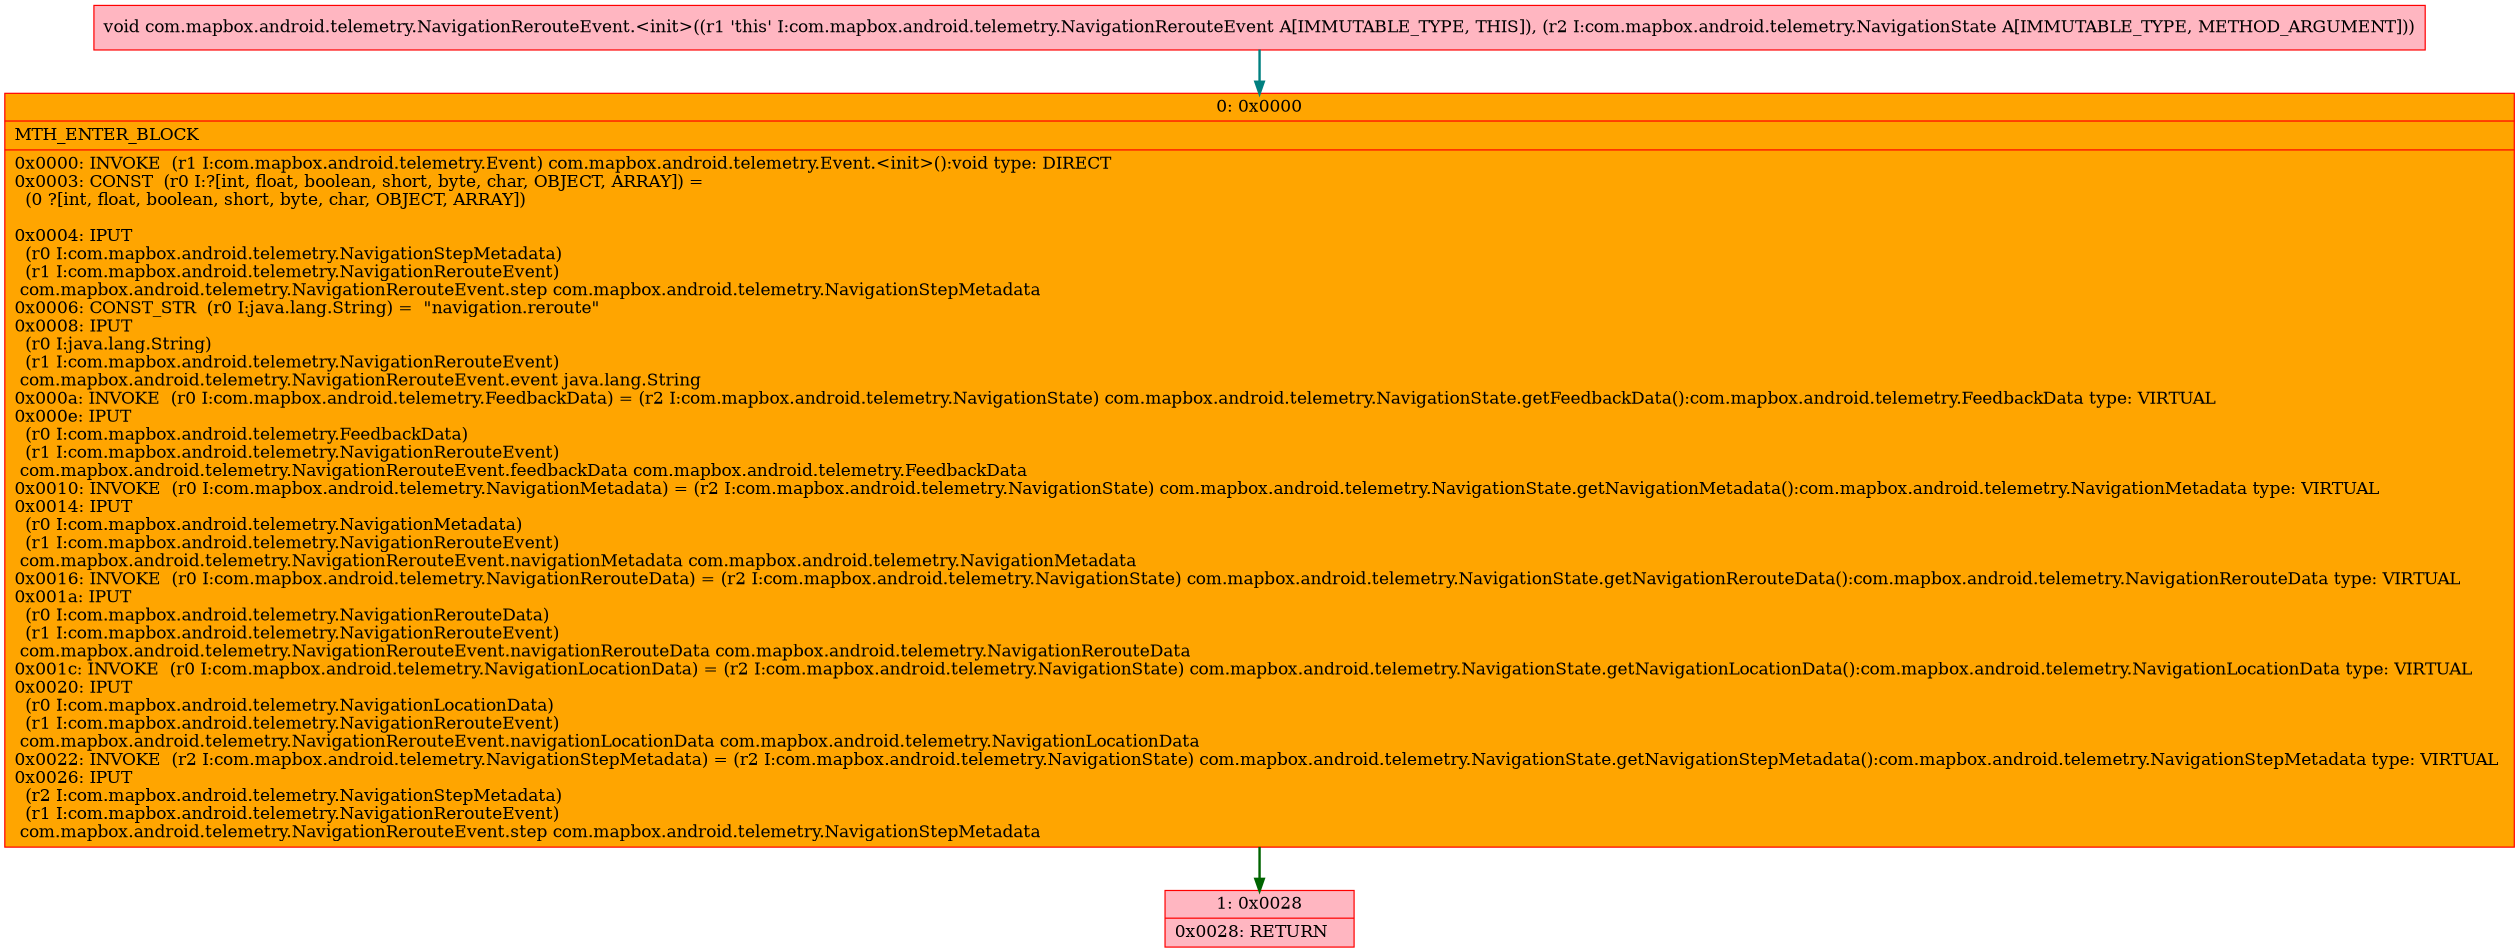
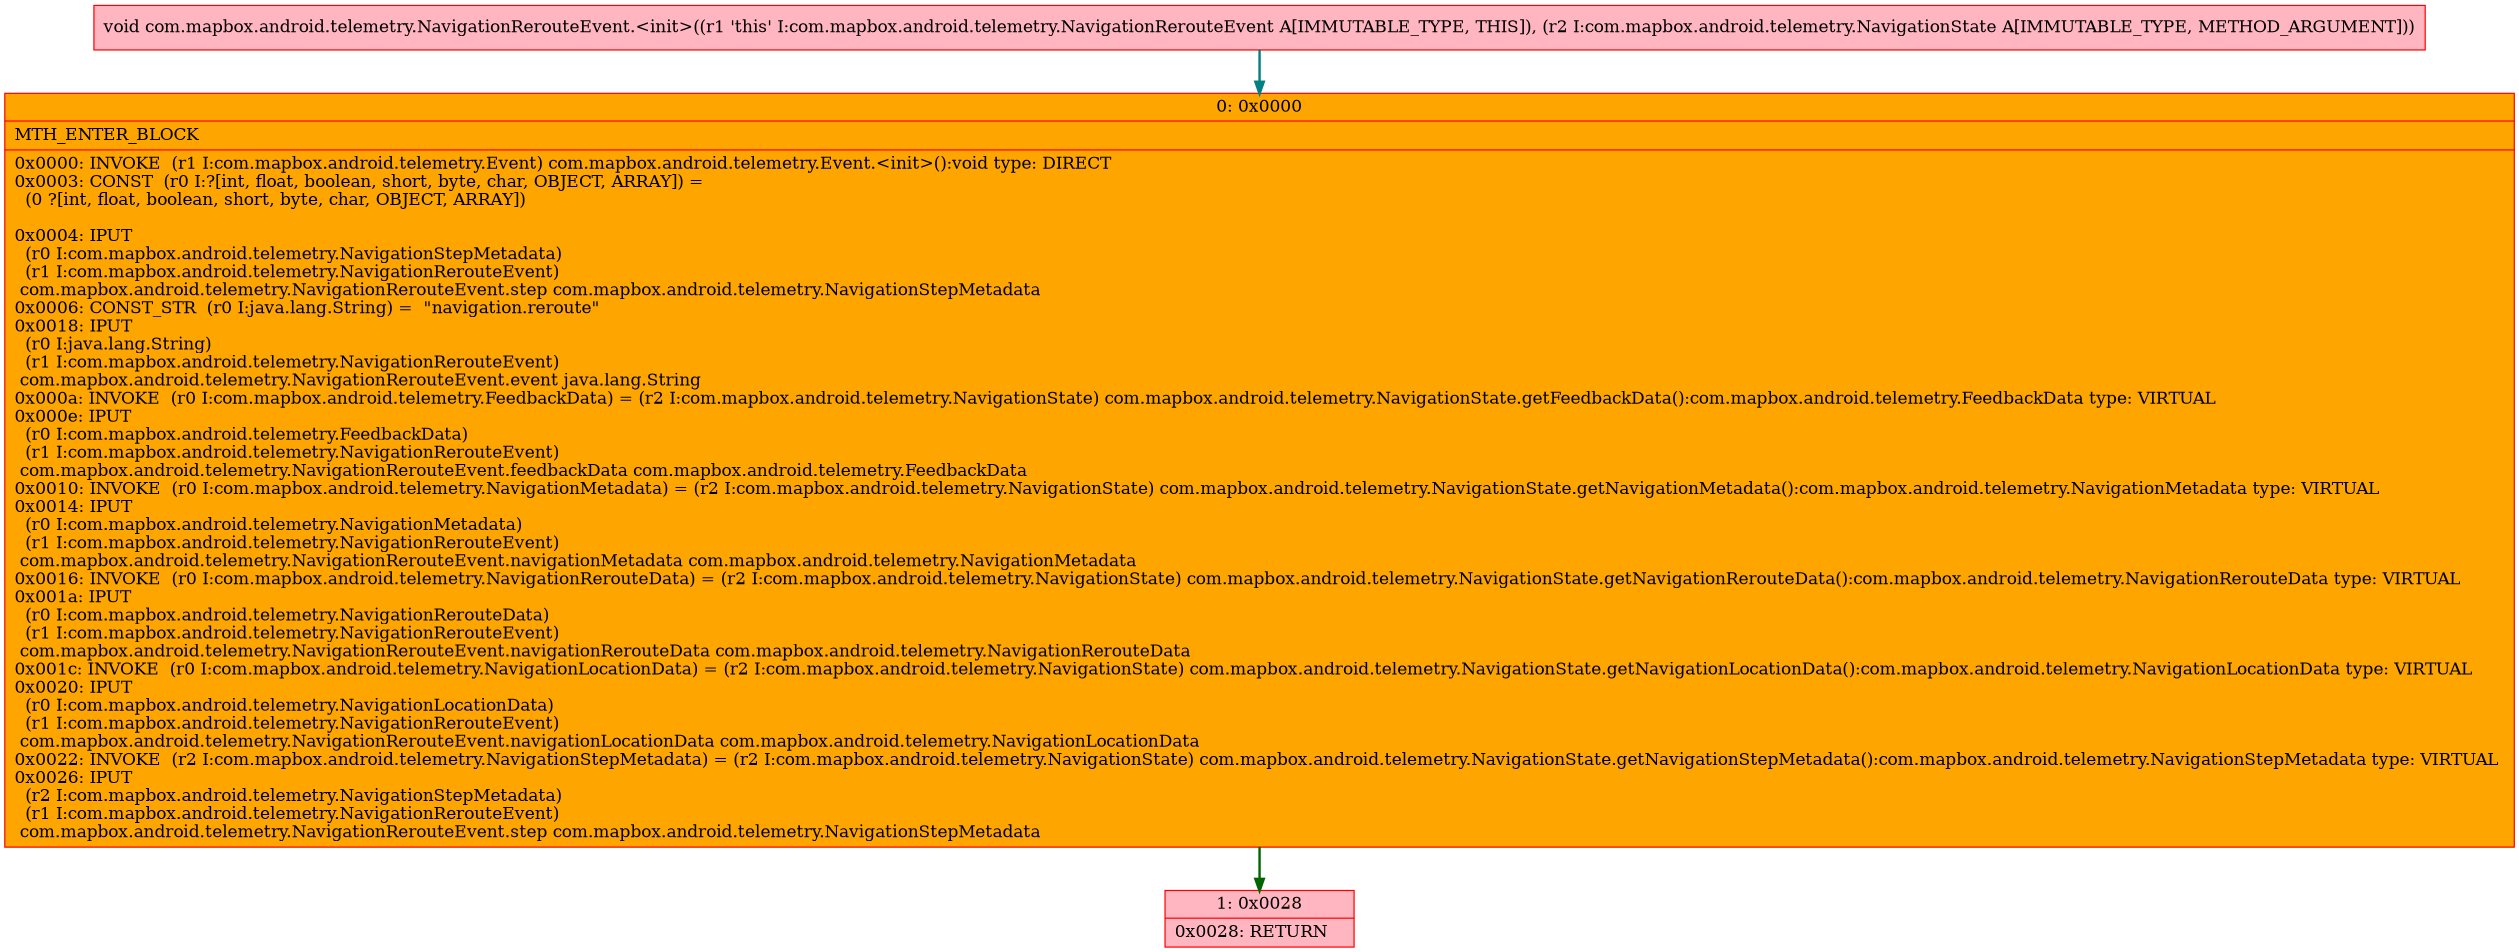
(79, 326) -> (79, 326)
